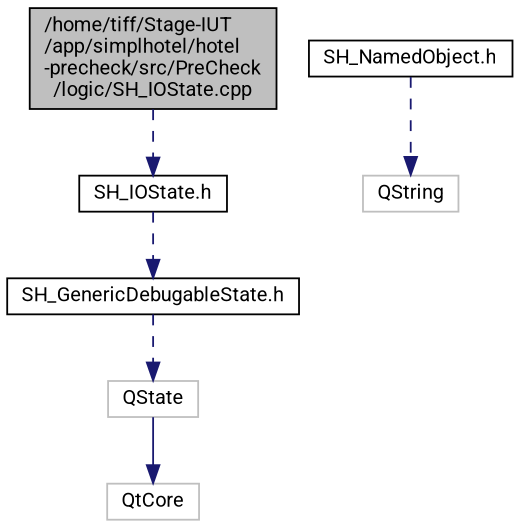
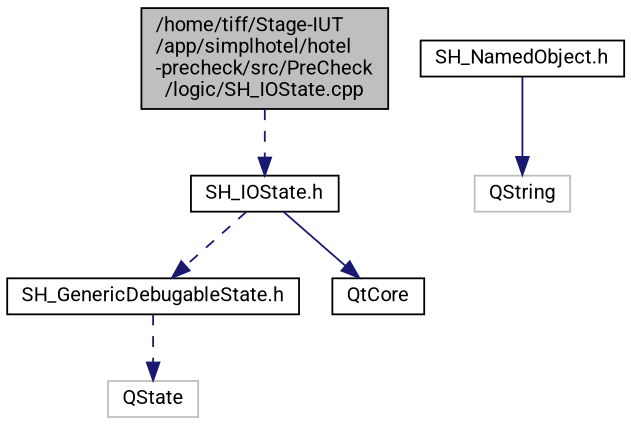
(411, 117) -> (522, 117)
(153, 441) -> (315, 239)
(153, 502) -> (378, 296)
